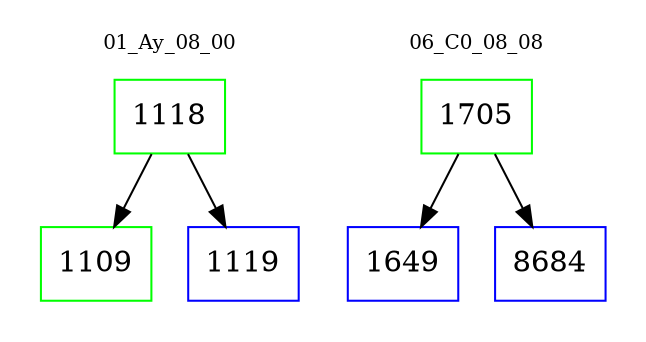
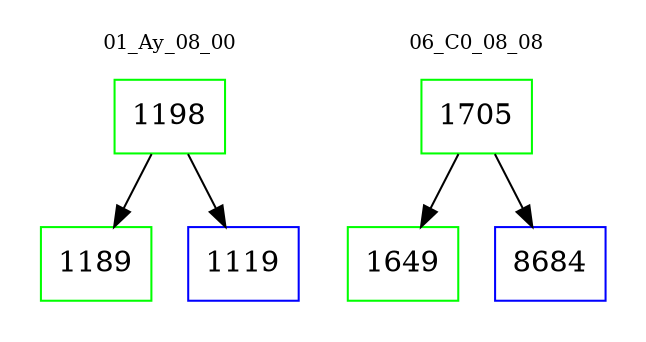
(170, 117) -> (170, 117)
(96, 264) -> (96, 264)
(403, 264) -> (403, 264)
